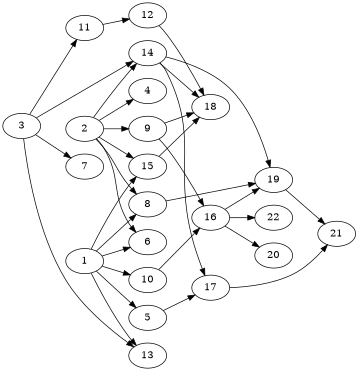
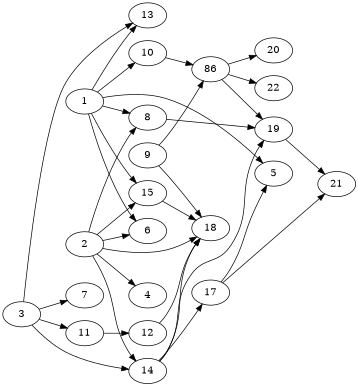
(113, 129) -> (148, 252)
(211, 218) -> (211, 69)
(176, 304) -> (244, 238)
